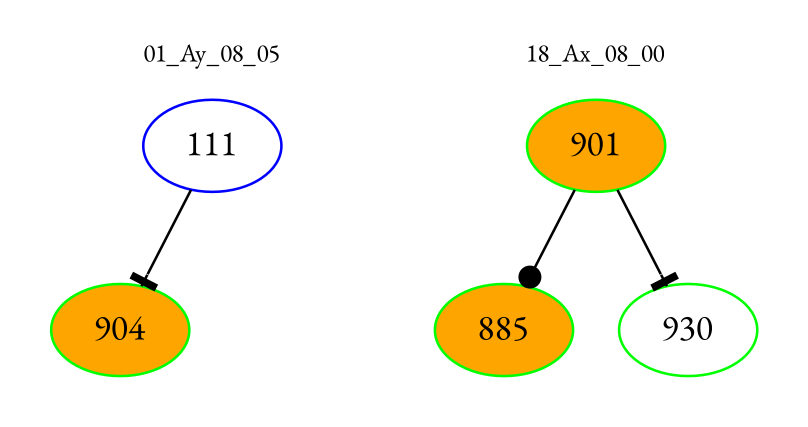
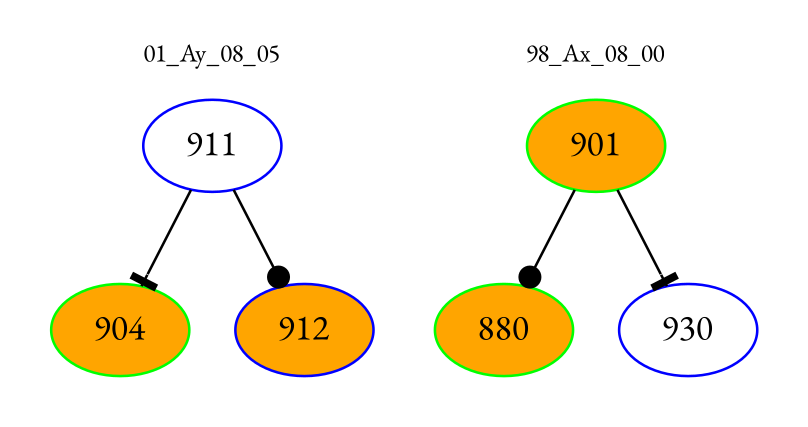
(596, 55) -> (596, 55)
(212, 146) -> (212, 146)
none -> (304, 330)
(504, 330) -> (504, 330)
(688, 330) -> (688, 330)
